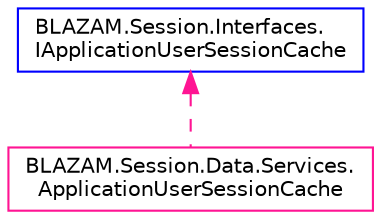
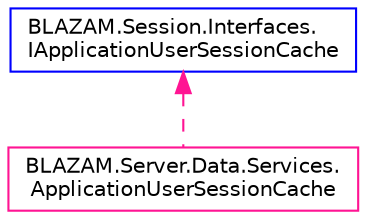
(191, 179) -> (183, 179)
